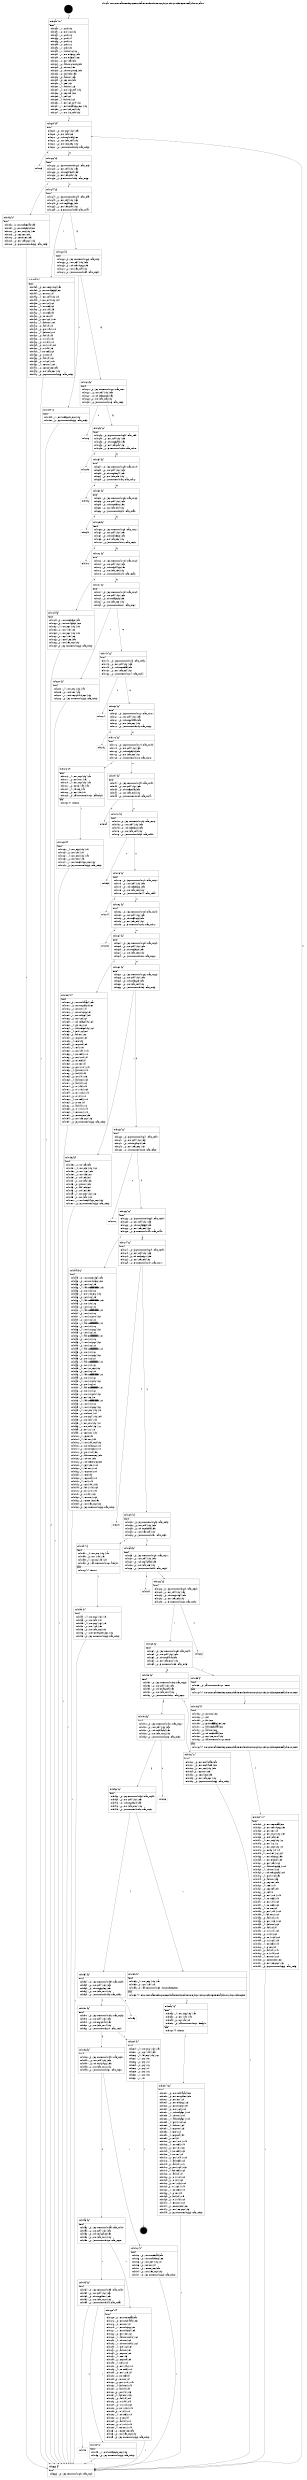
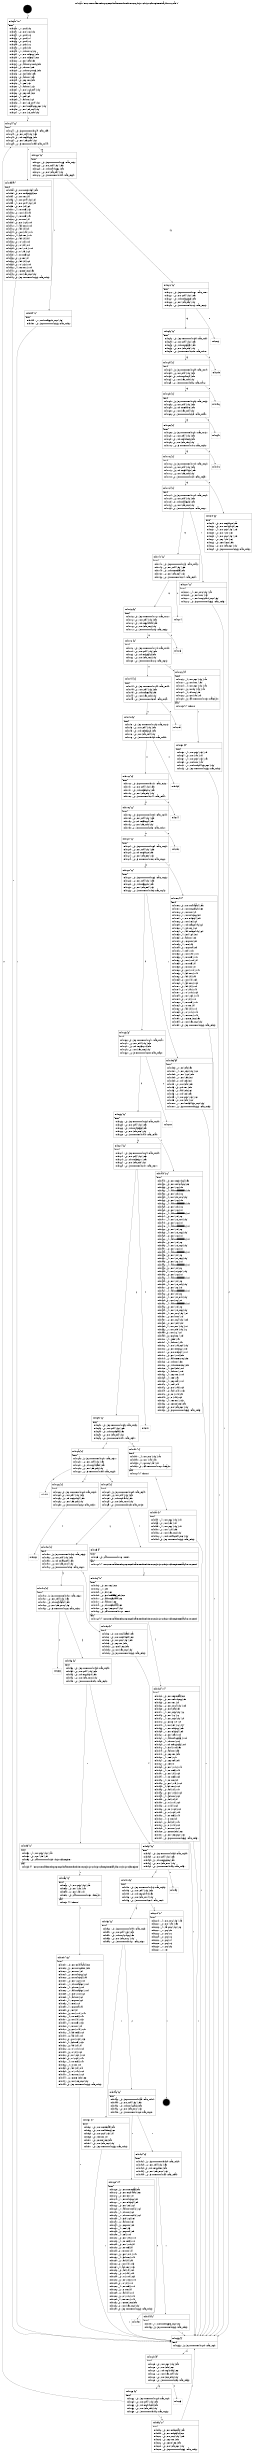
(68, 118) -> (28, 118)
(172, 1623) -> (109, 1478)
